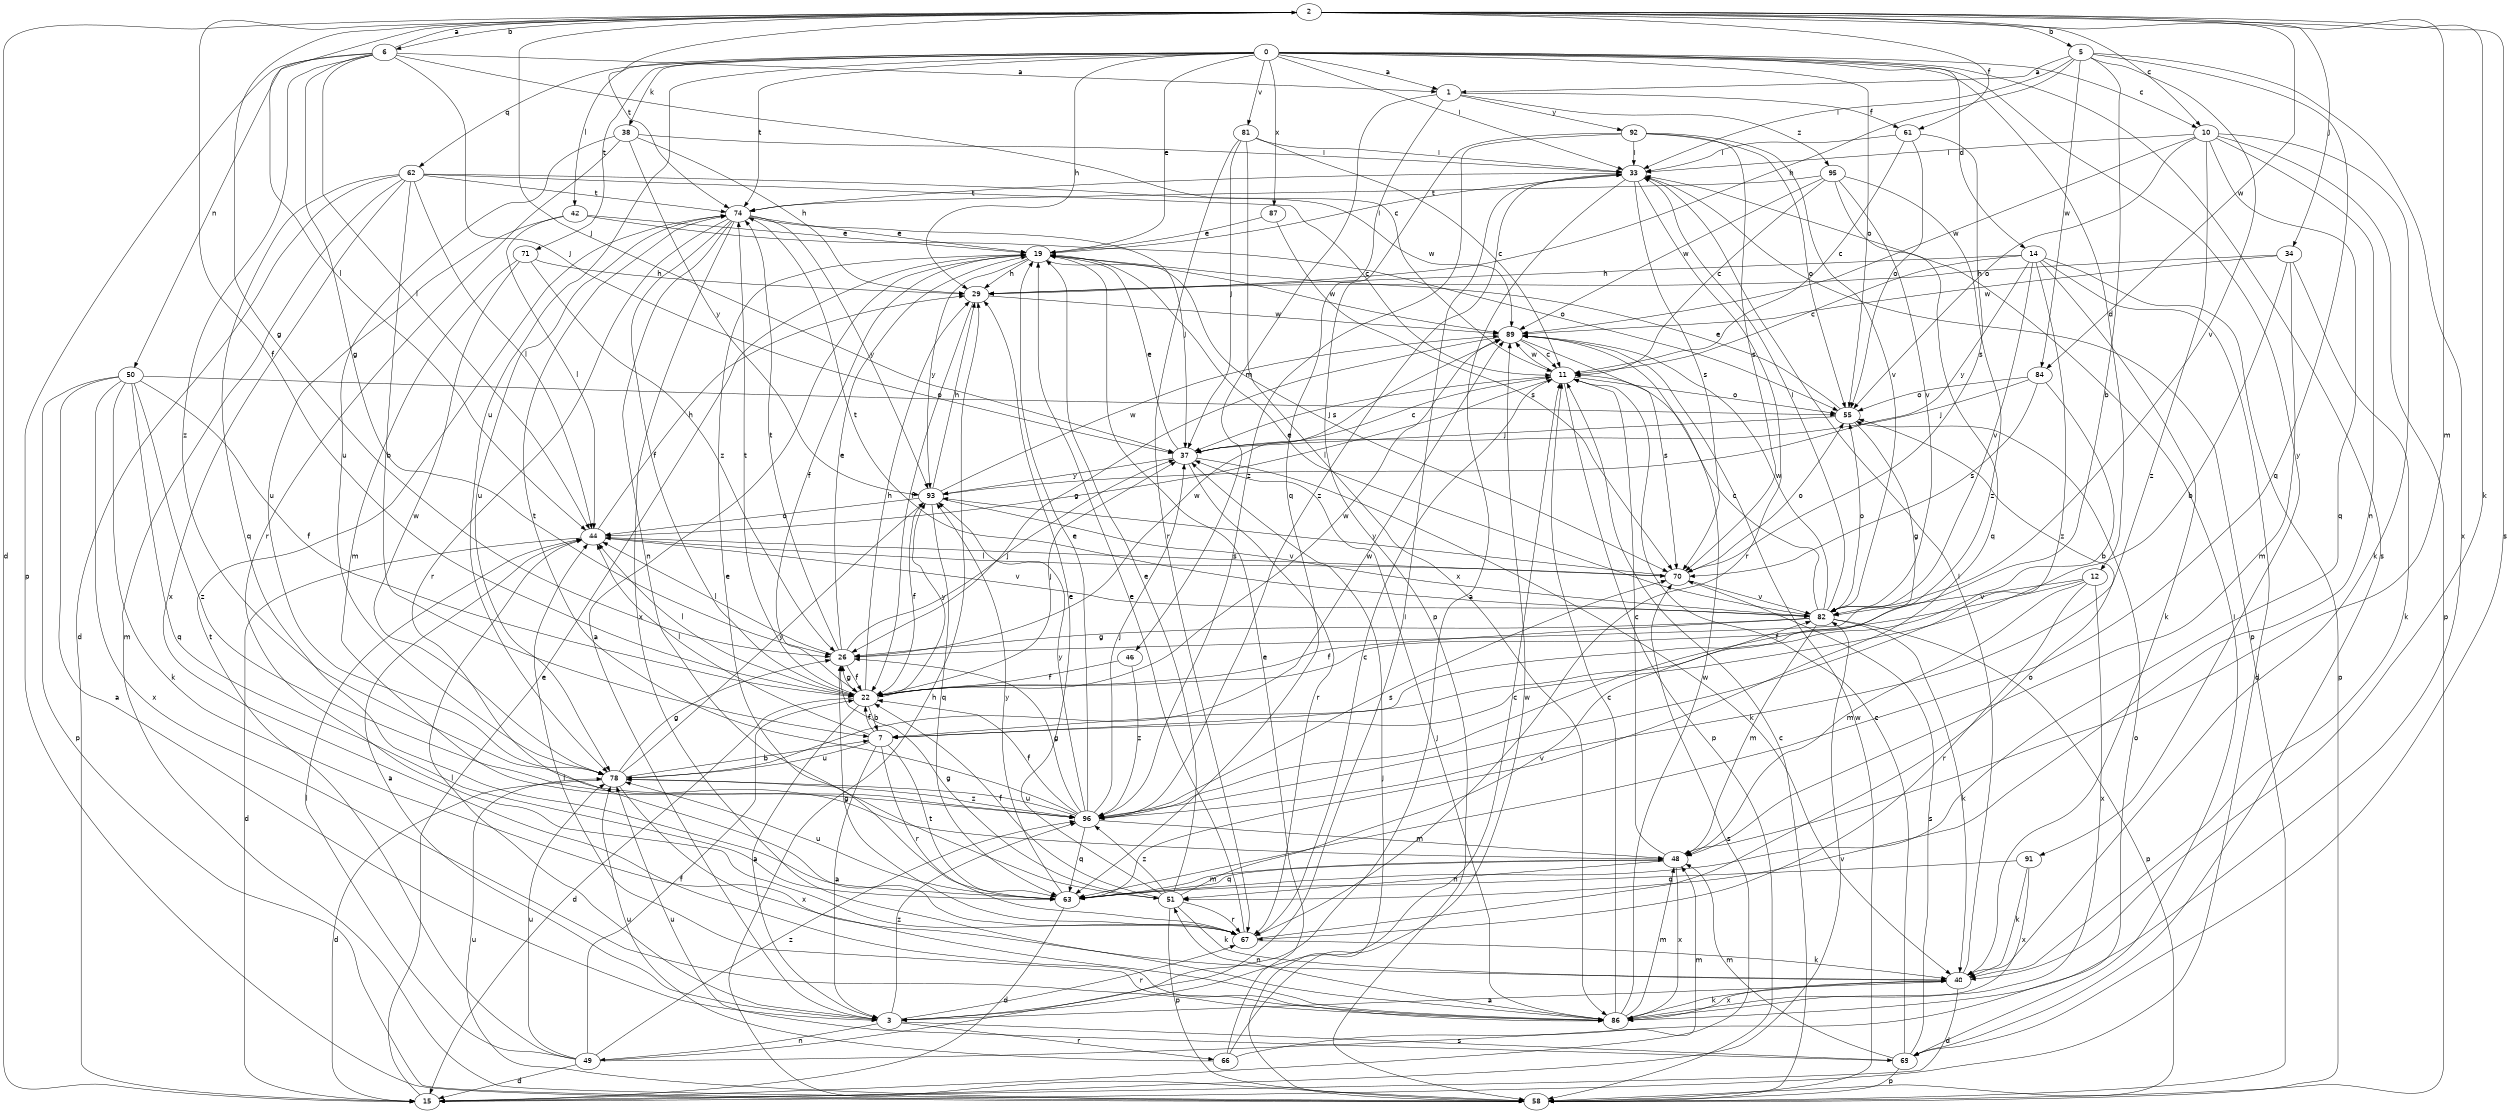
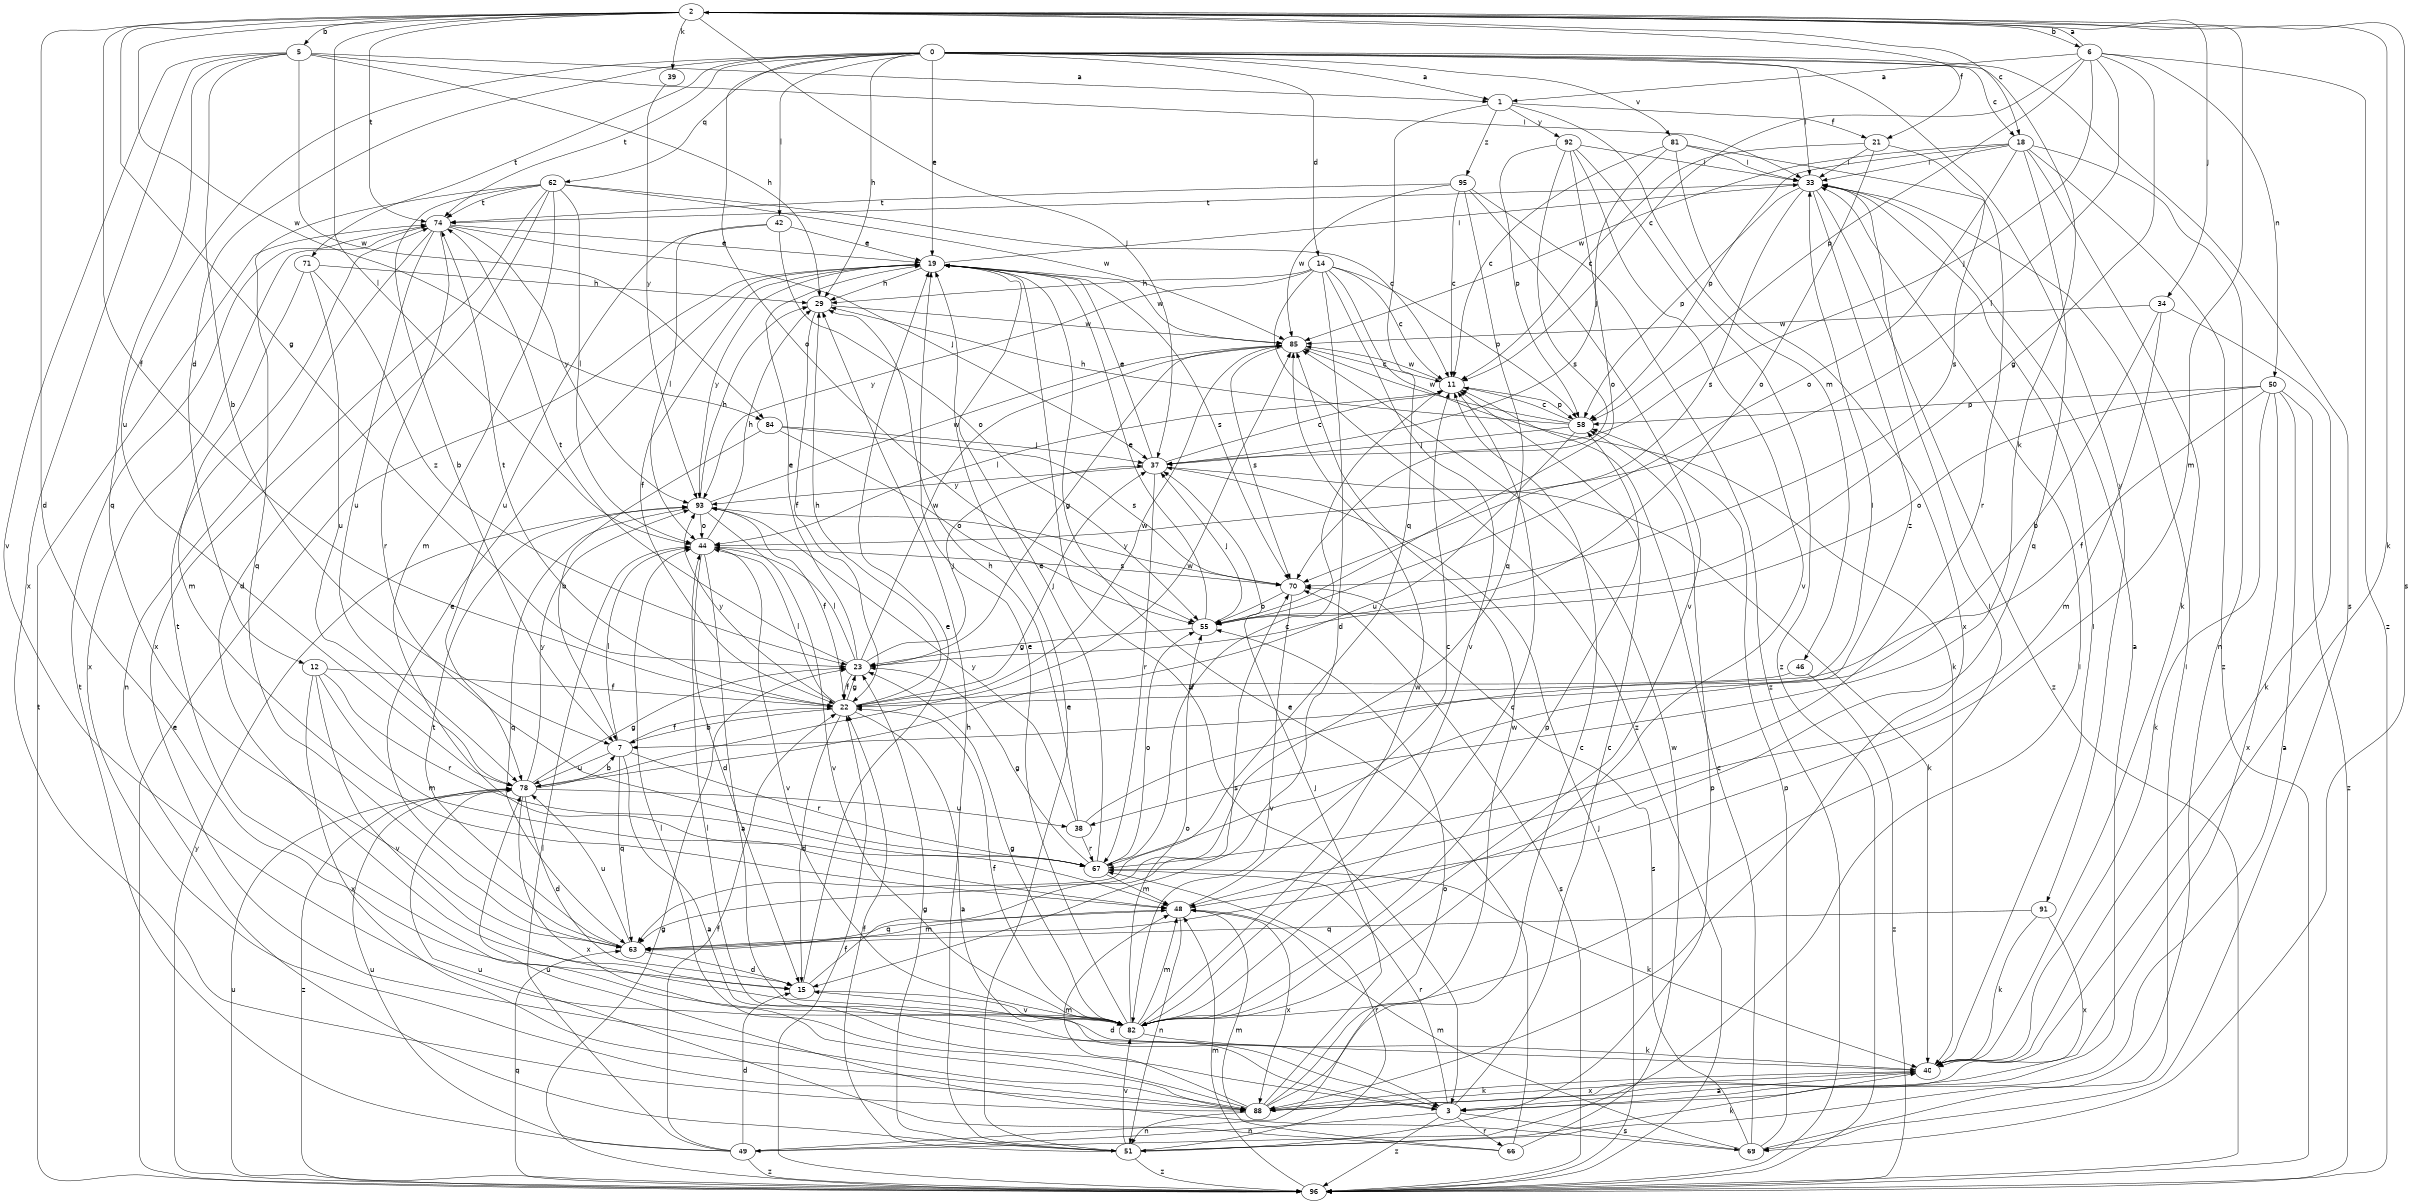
none -> (672, 77)
(1908, 133) -> (1877, 143)
(2206, 133) -> (2021, 143)
(1273, 214) -> none
(1636, 285) -> none
(1510, 335) -> (1294, 345)
(1703, 395) -> none
(1372, 399) -> none
(342, 453) -> (800, 799)
(658, 479) -> none
(416, 517) -> (341, 526)
(1747, 557) -> (1910, 526)
(1111, 564) -> none
(1071, 597) -> (969, 728)
(842, 658) -> (858, 668)
(1007, 698) -> (434, 728)
(472, 790) -> none
(931, 819) -> (622, 849)
none -> (1135, 888)
(1616, 1021) -> (1258, 1111)
(443, 1049) -> (533, 810)
